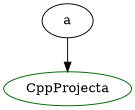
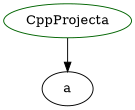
(68, 50) -> (68, 50)
